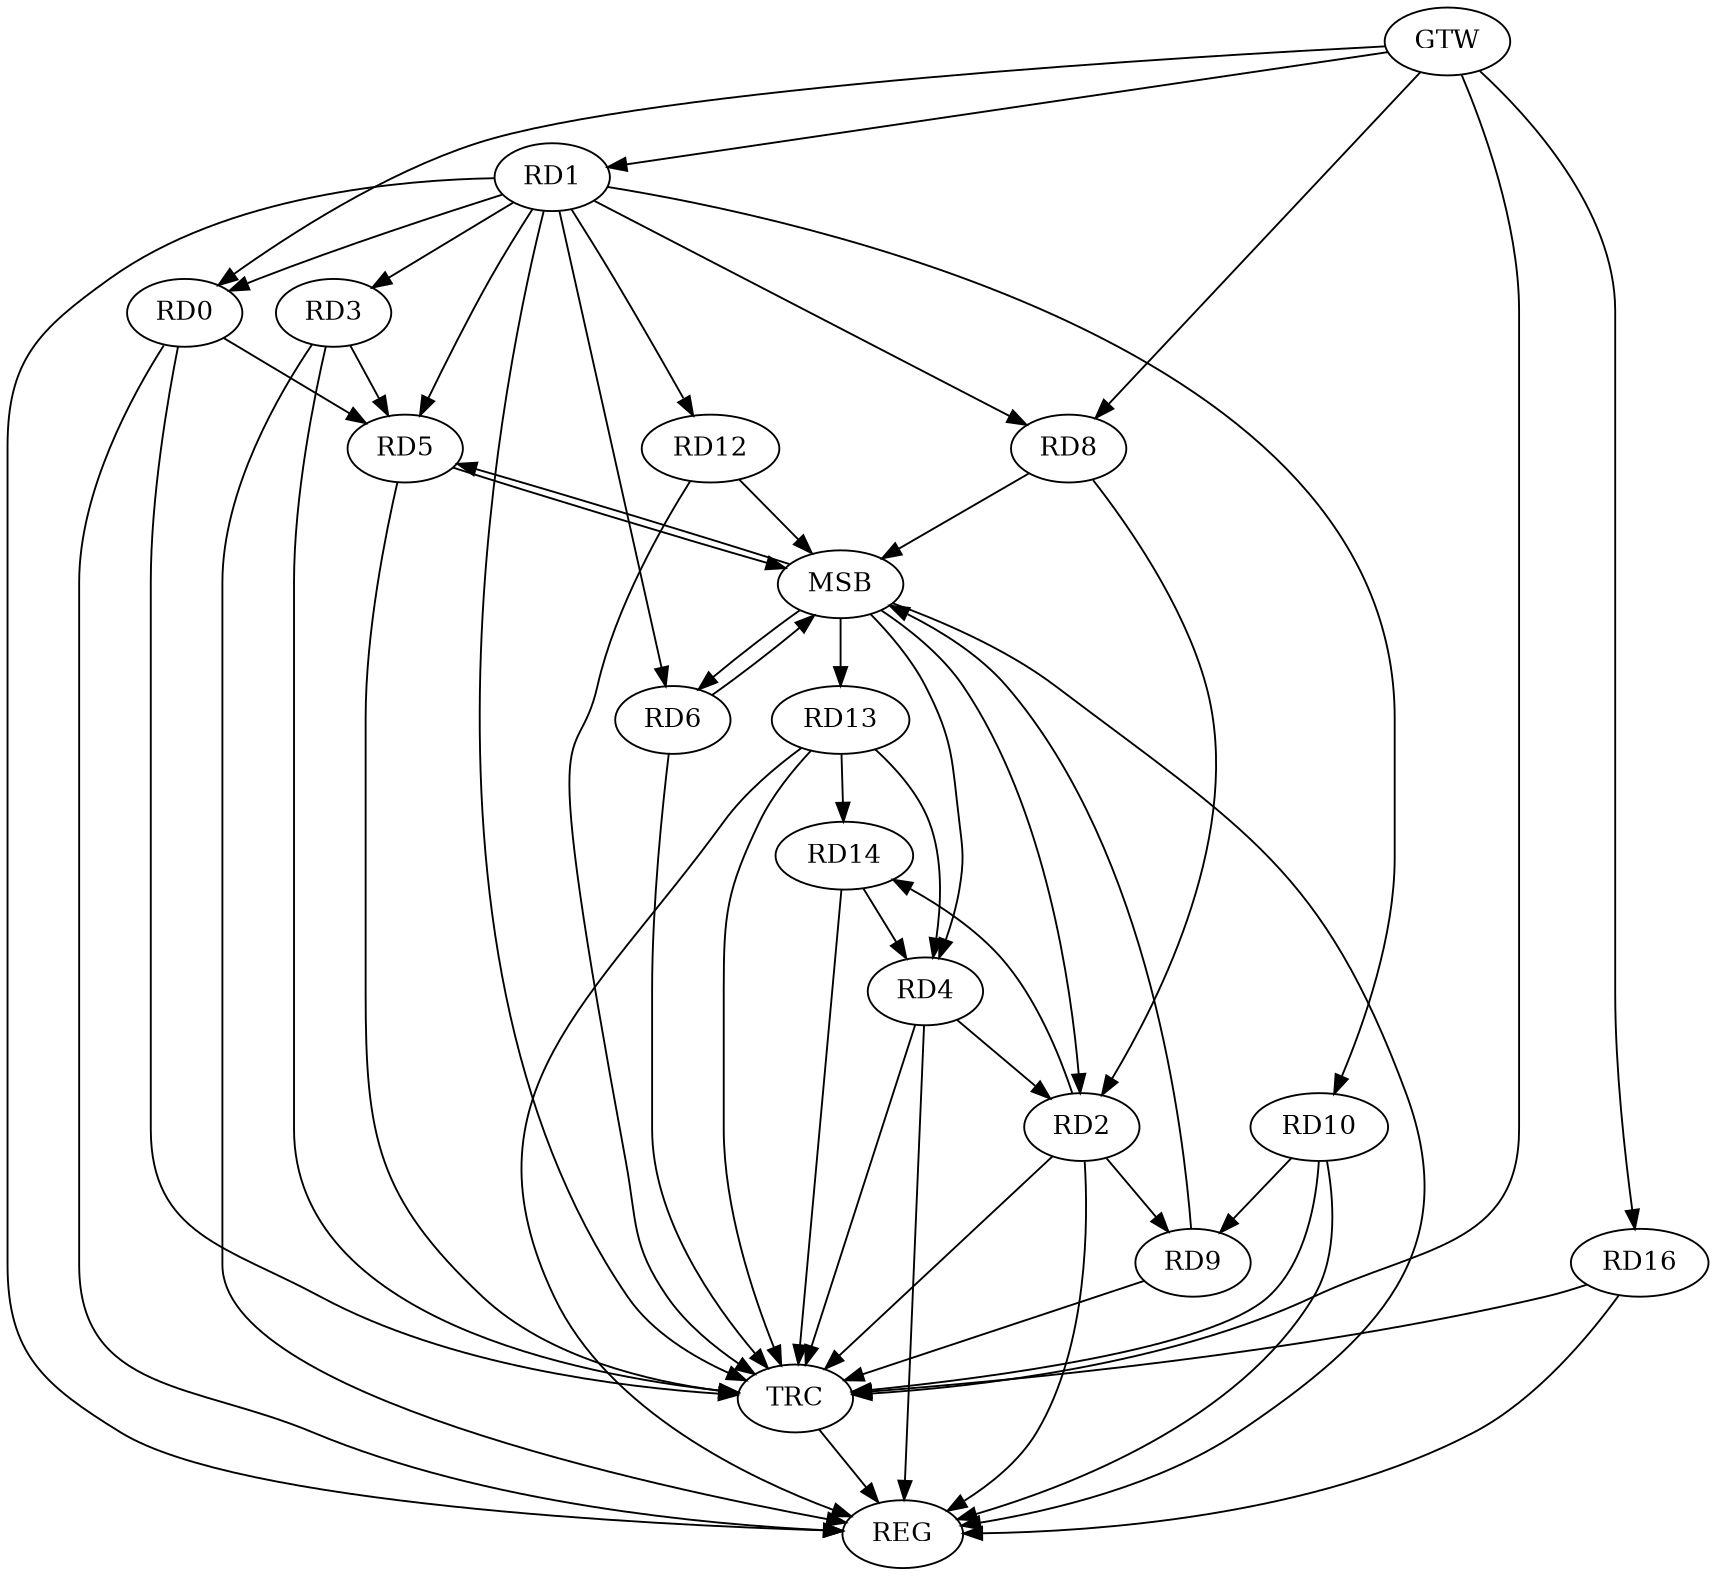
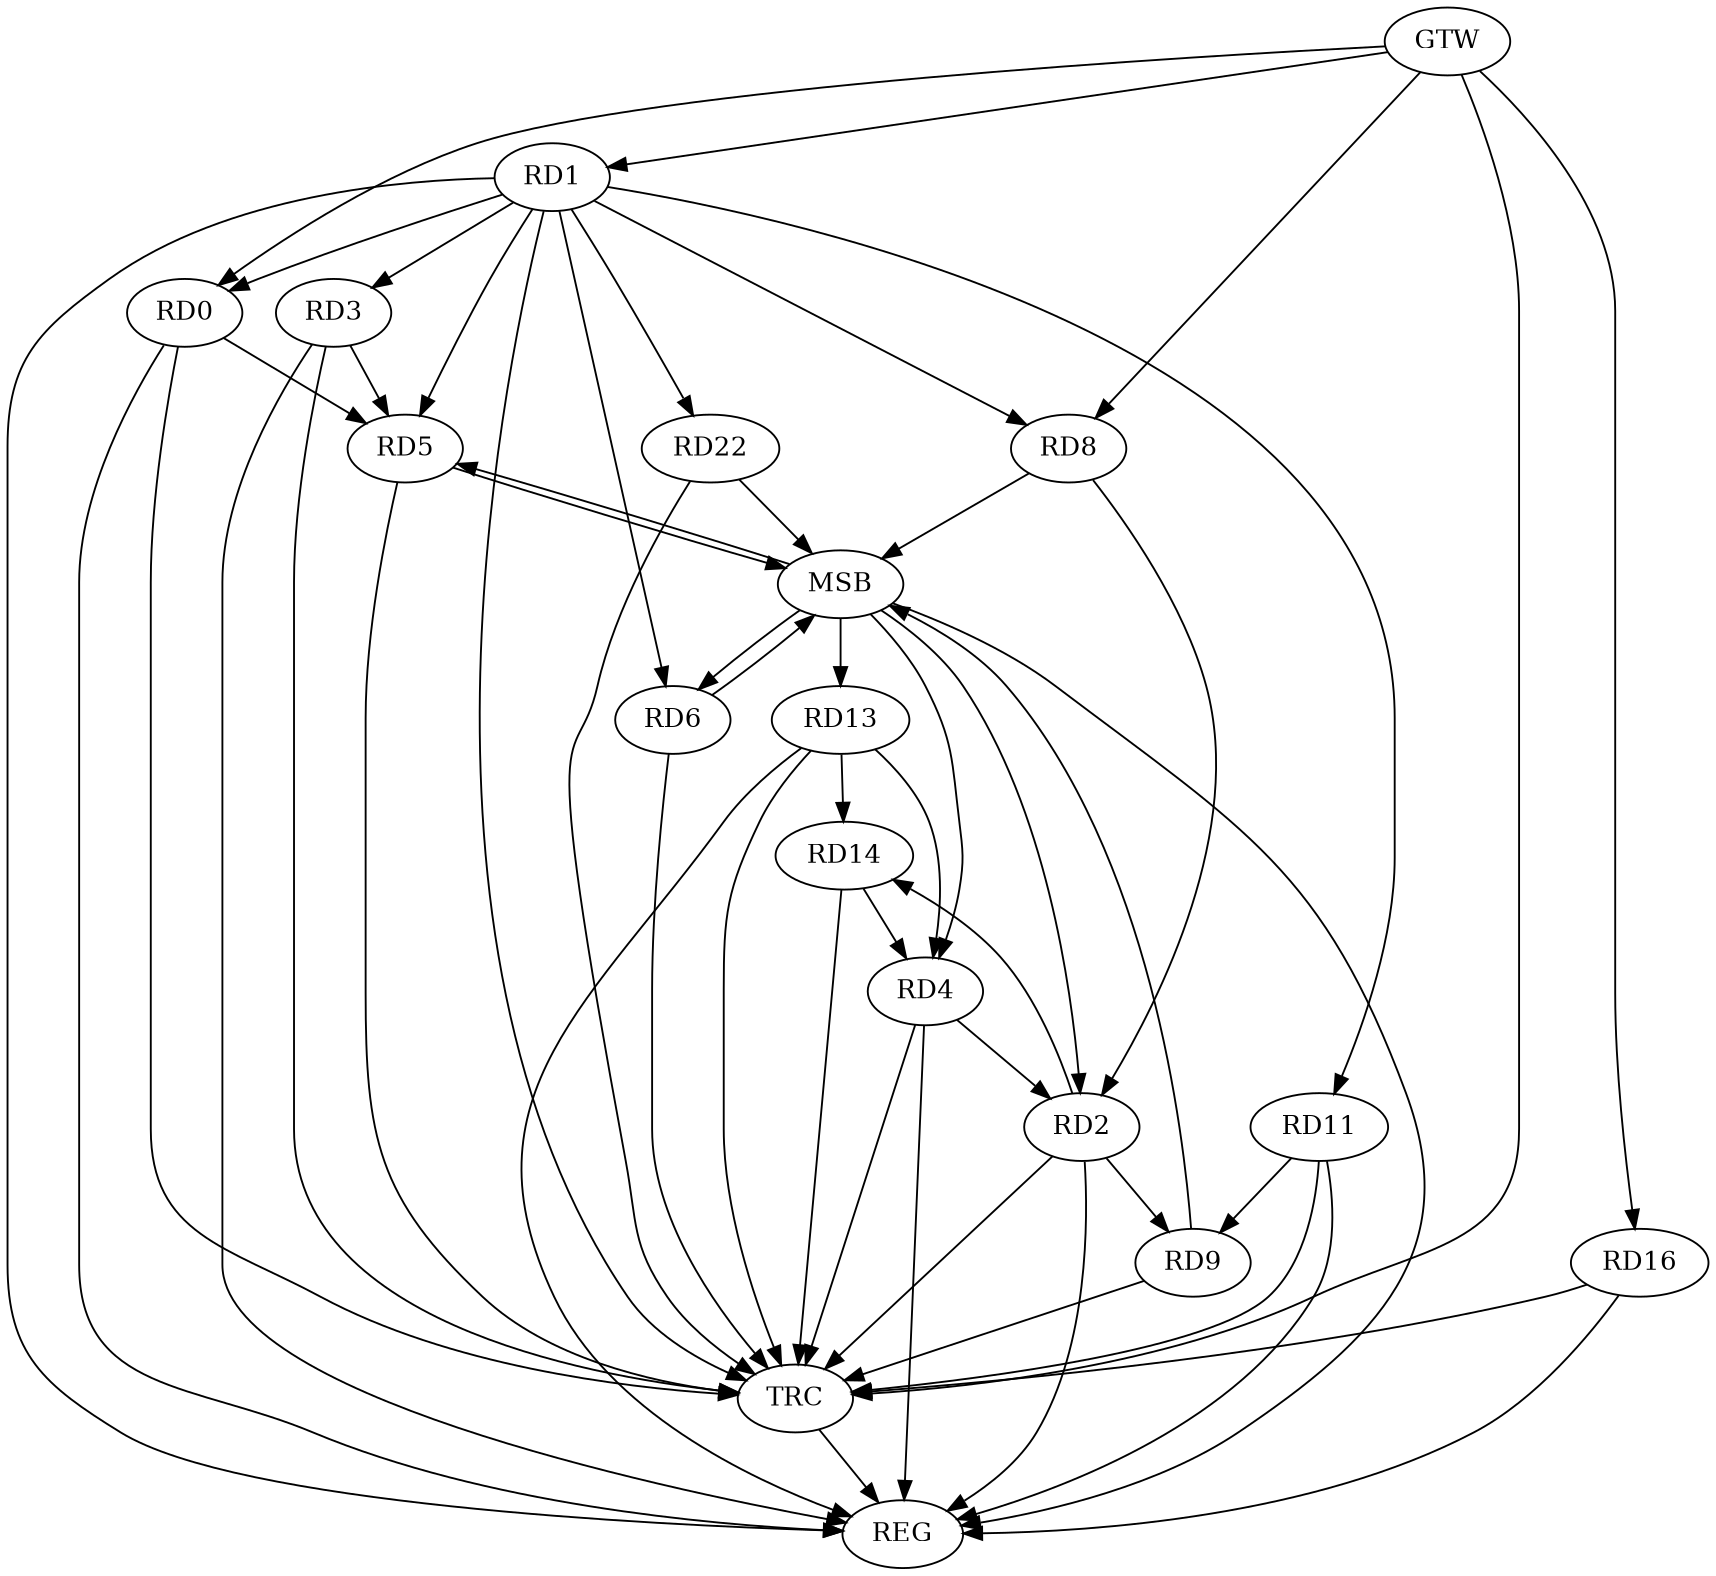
(711, 449) -> (711, 449)
(1319, 1127) -> (1319, 1127)
